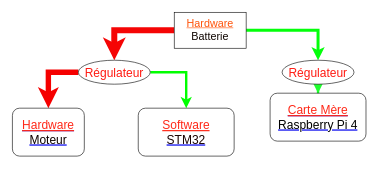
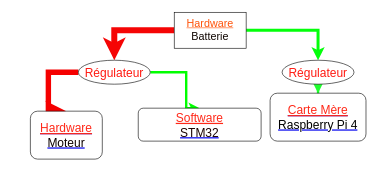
(48, 132) -> (66, 135)
(186, 132) -> (200, 125)
